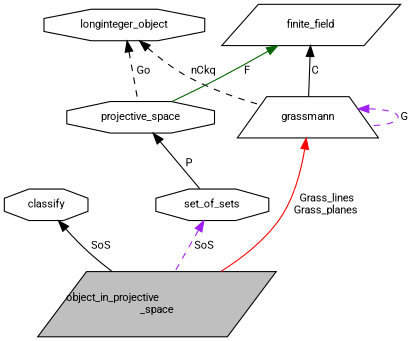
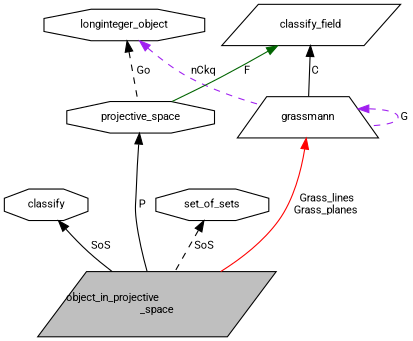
(311, 25) -> (311, 25)
(195, 80) -> (195, 80)
(180, 165) -> (135, 208)
(187, 251) -> (187, 251)
